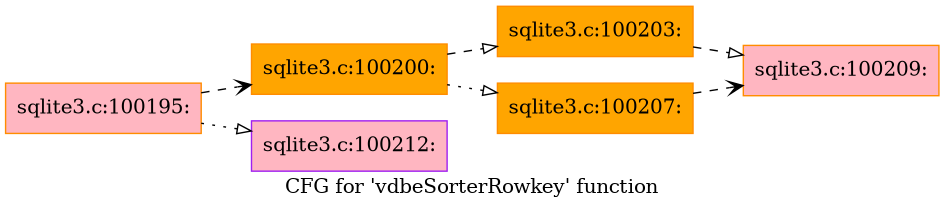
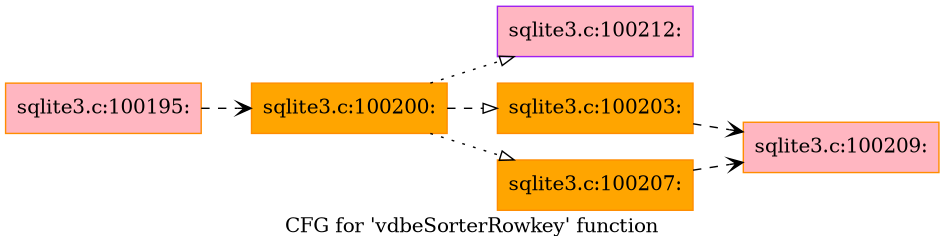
(711, 50) -> (711, 127)
(219, 126) -> (465, 72)
